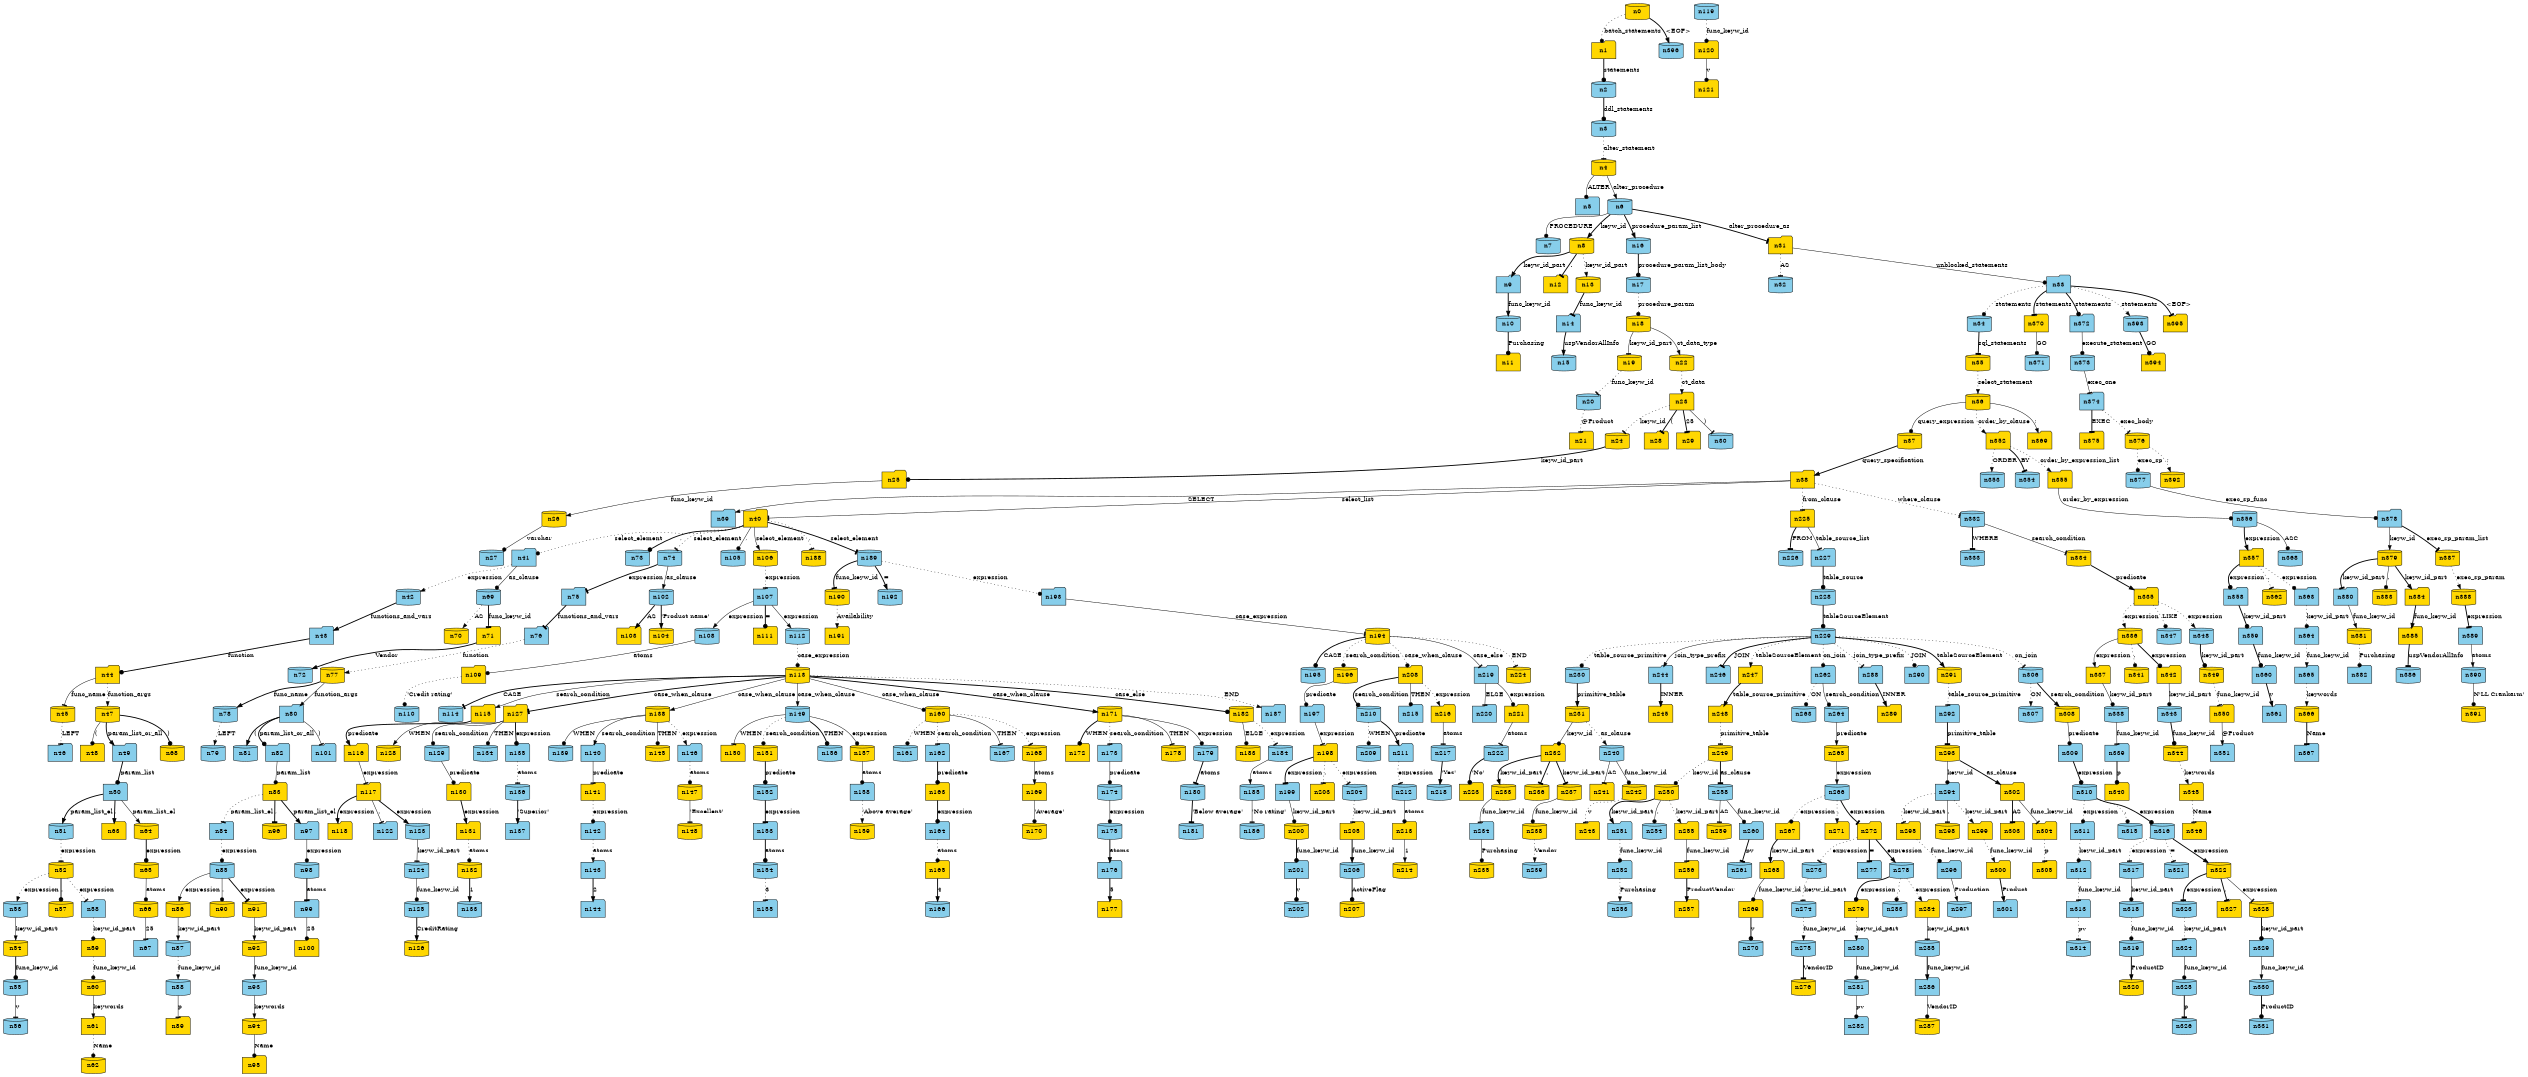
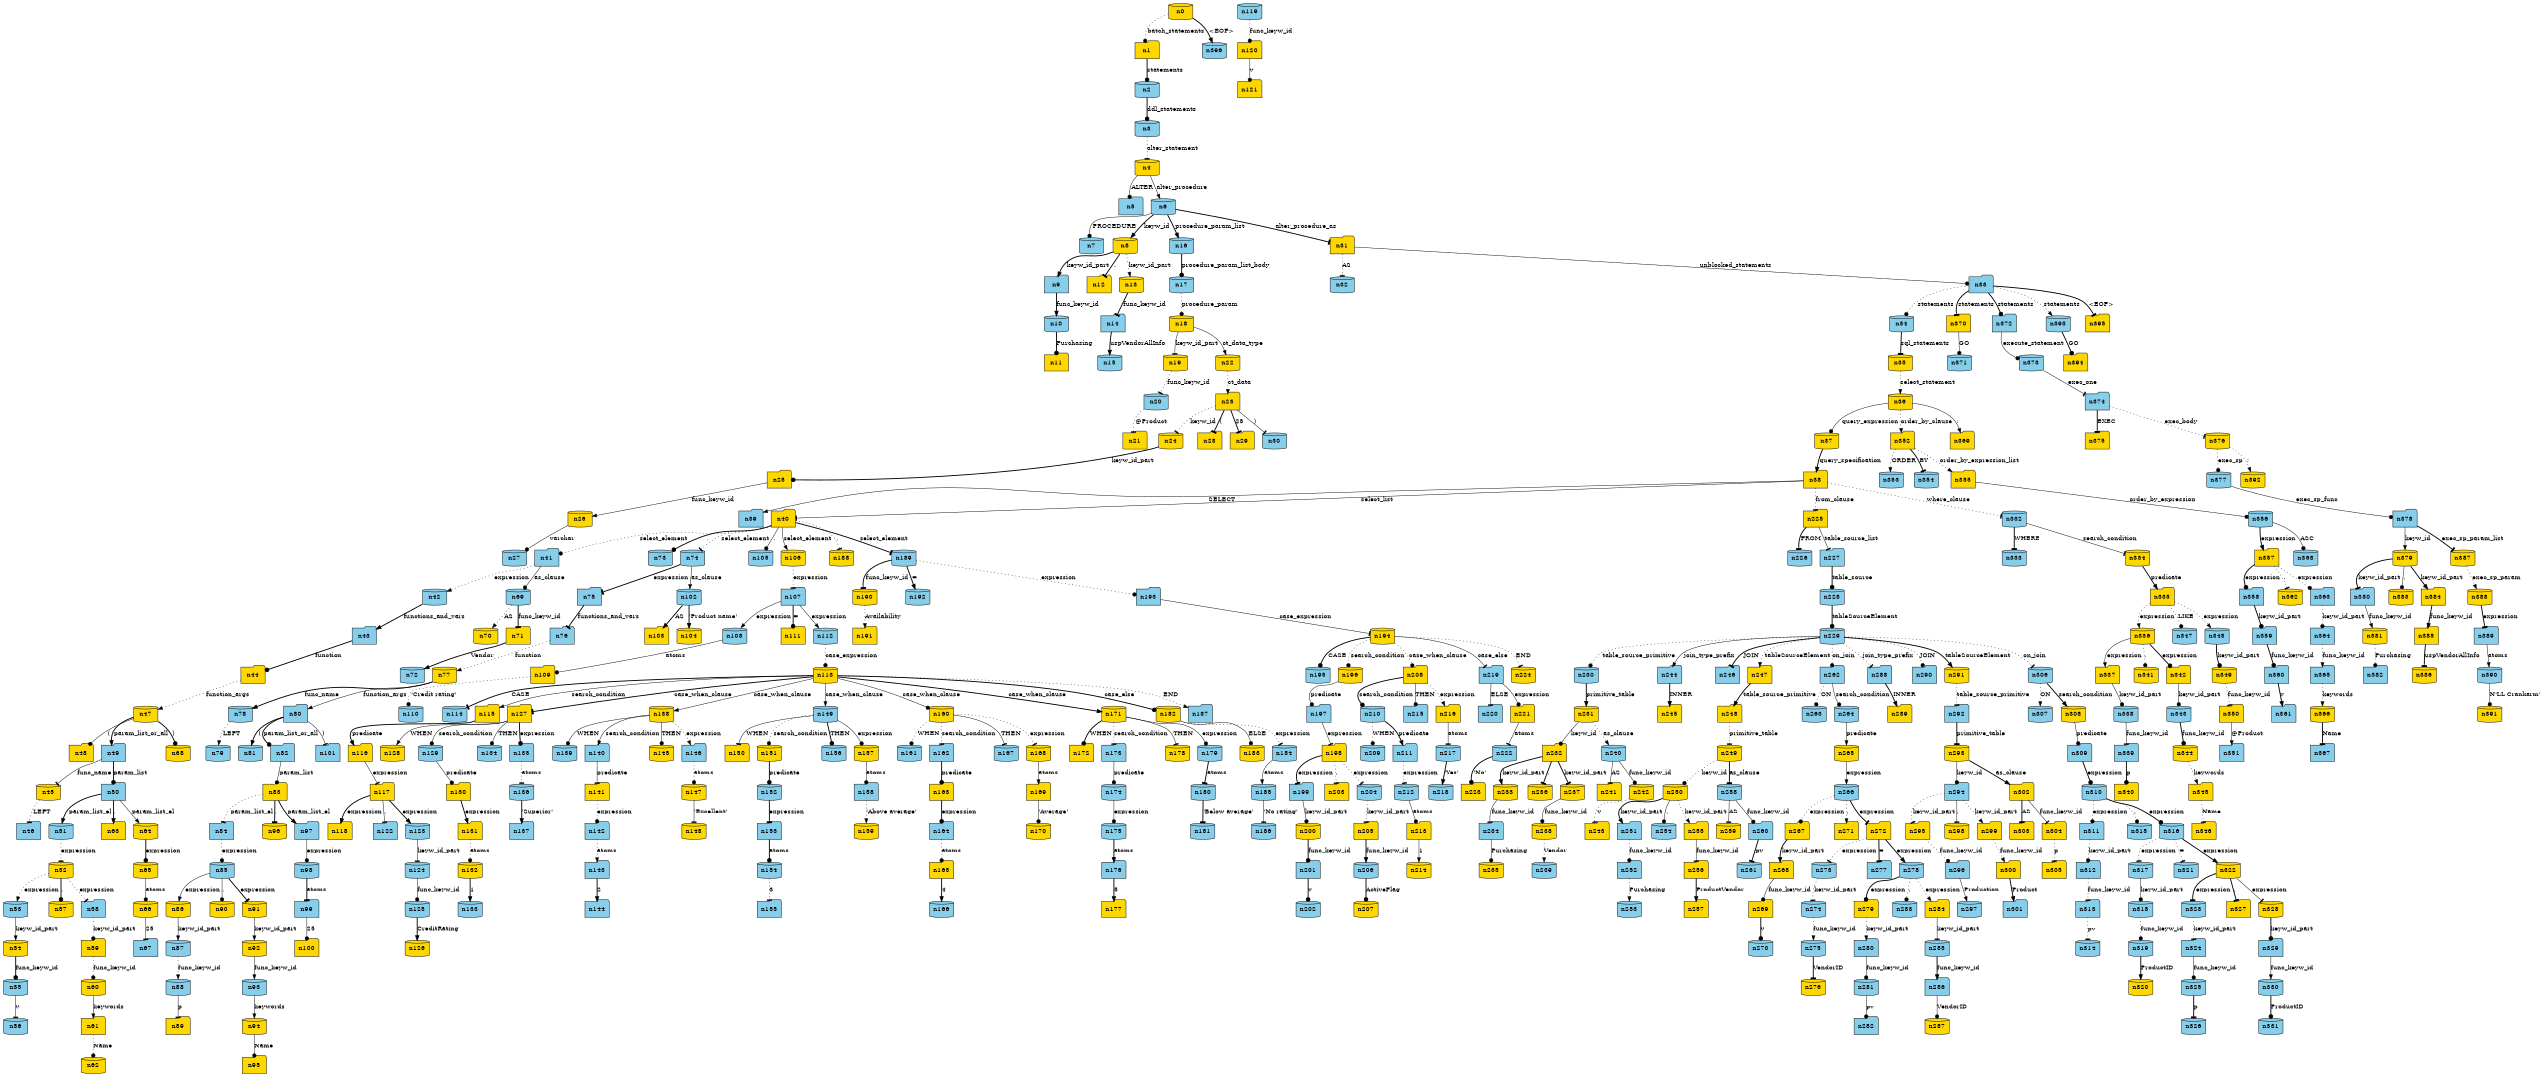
(2408, 675) -> (2424, 675)
(76, 687) -> (79, 769)
